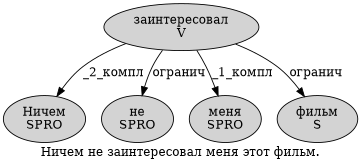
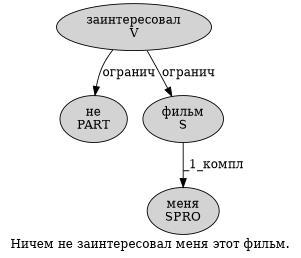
(207, 68) -> (183, 160)
(44, 119) -> none
(138, 119) -> (94, 119)
